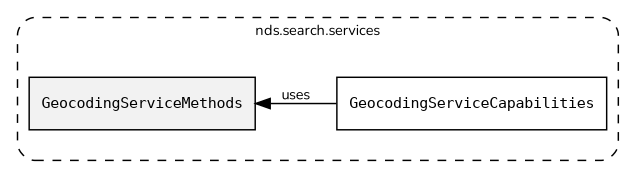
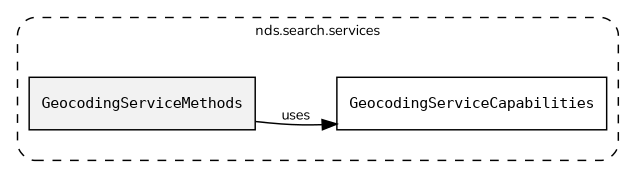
(303, 104) -> (289, 124)
